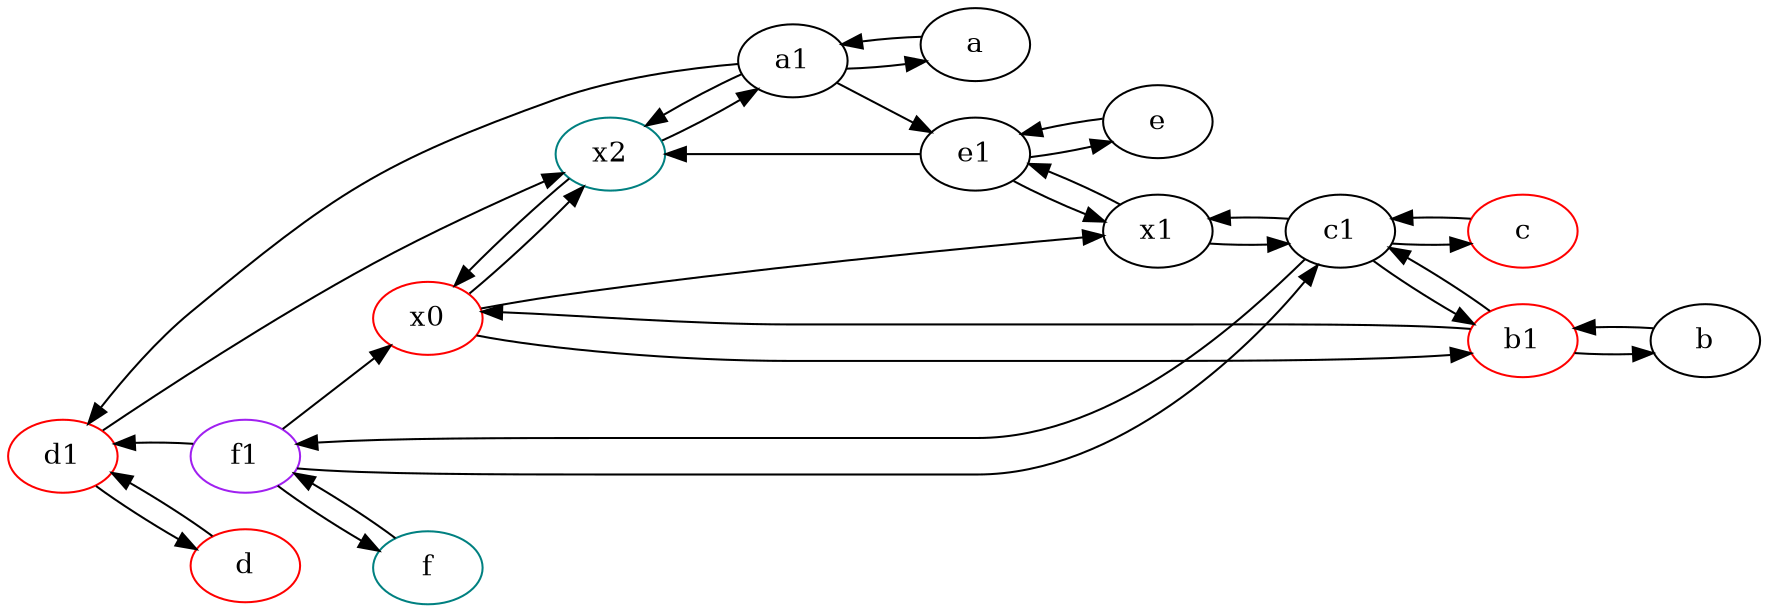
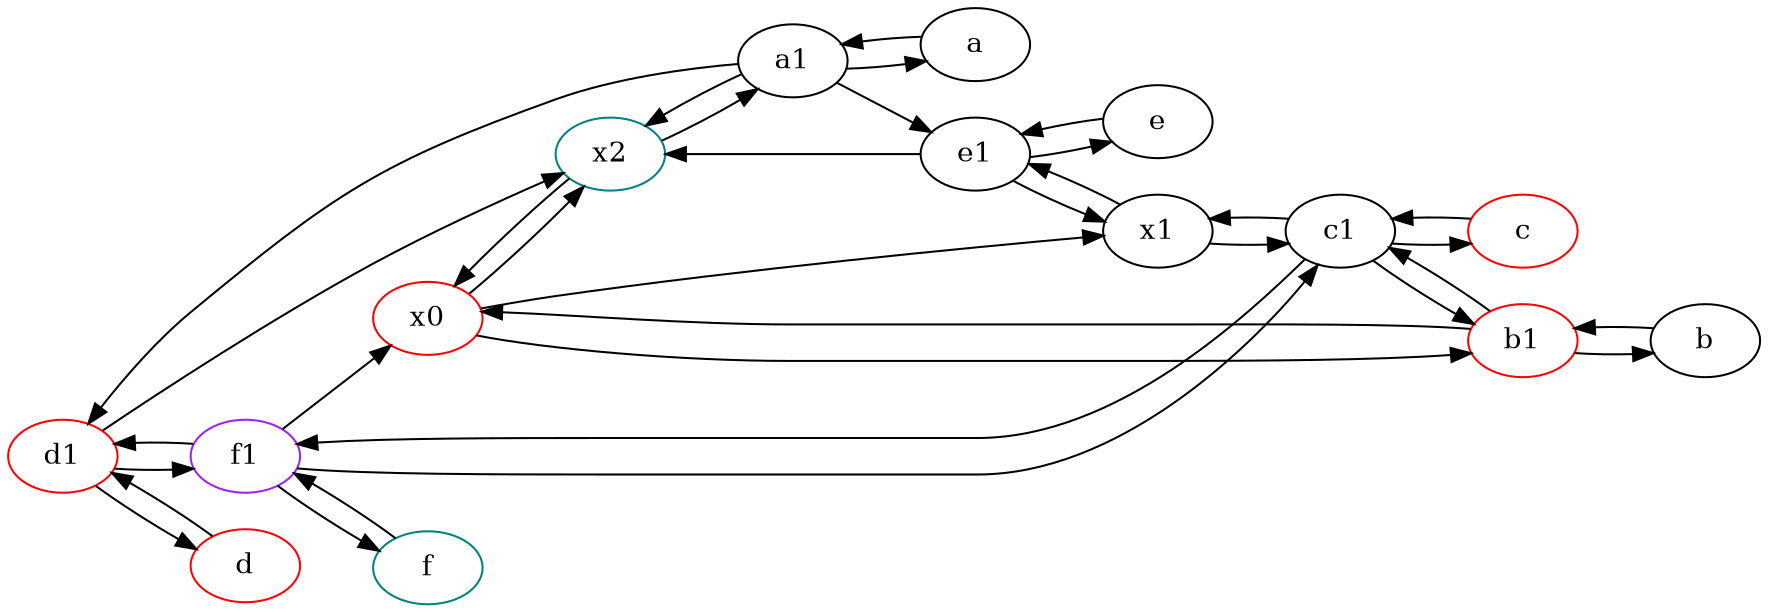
none -> (144, 470)
